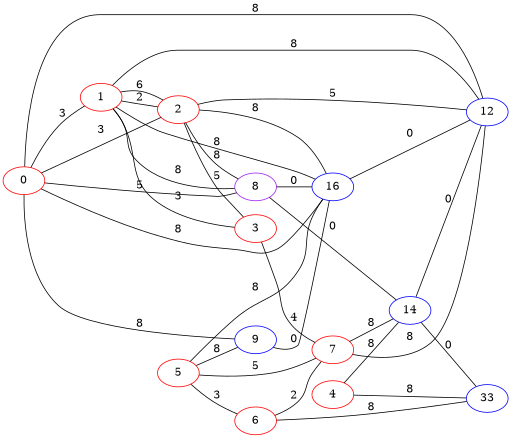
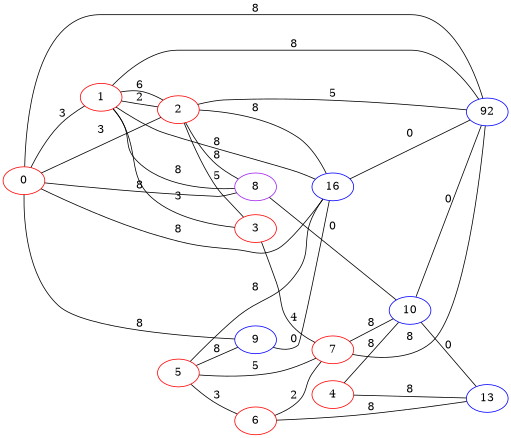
(487, 112) -> (487, 112)
(140, 186) -> (140, 186)
(294, 187) -> none
(410, 310) -> (410, 310)
(487, 398) -> (487, 398)
